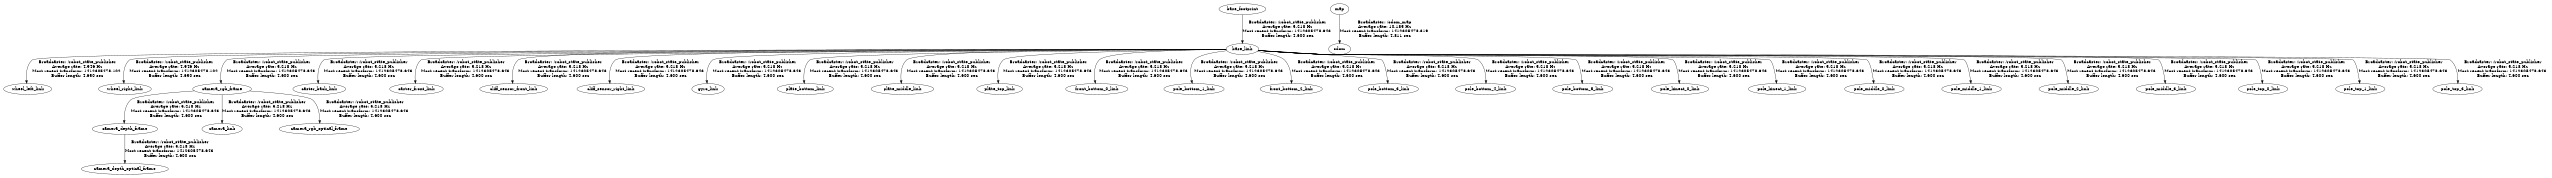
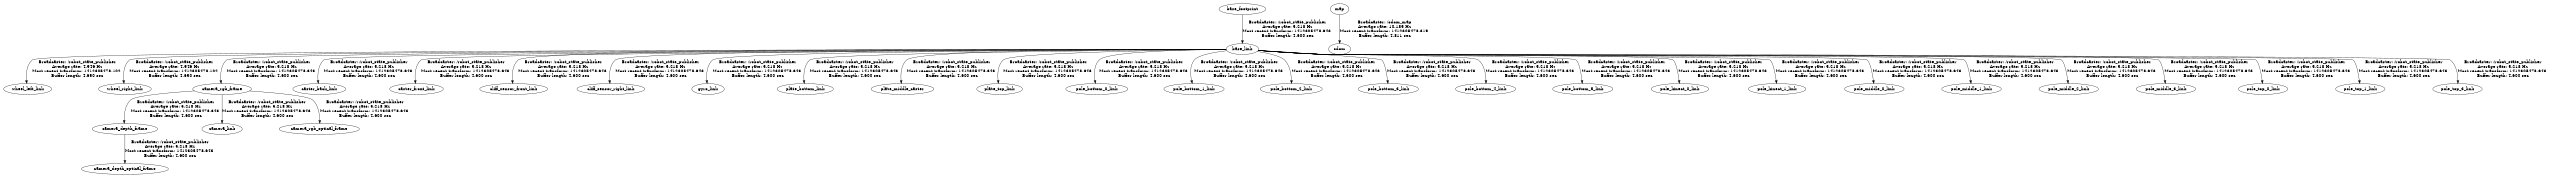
(902, 89) -> (902, 89)
(1097, 89) -> (1097, 89)
(1291, 89) -> (1291, 89)
